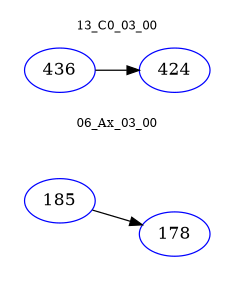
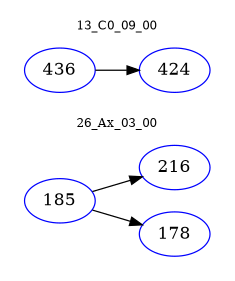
(117, 26) -> (117, 26)
(117, 124) -> (117, 124)
none -> (175, 168)
